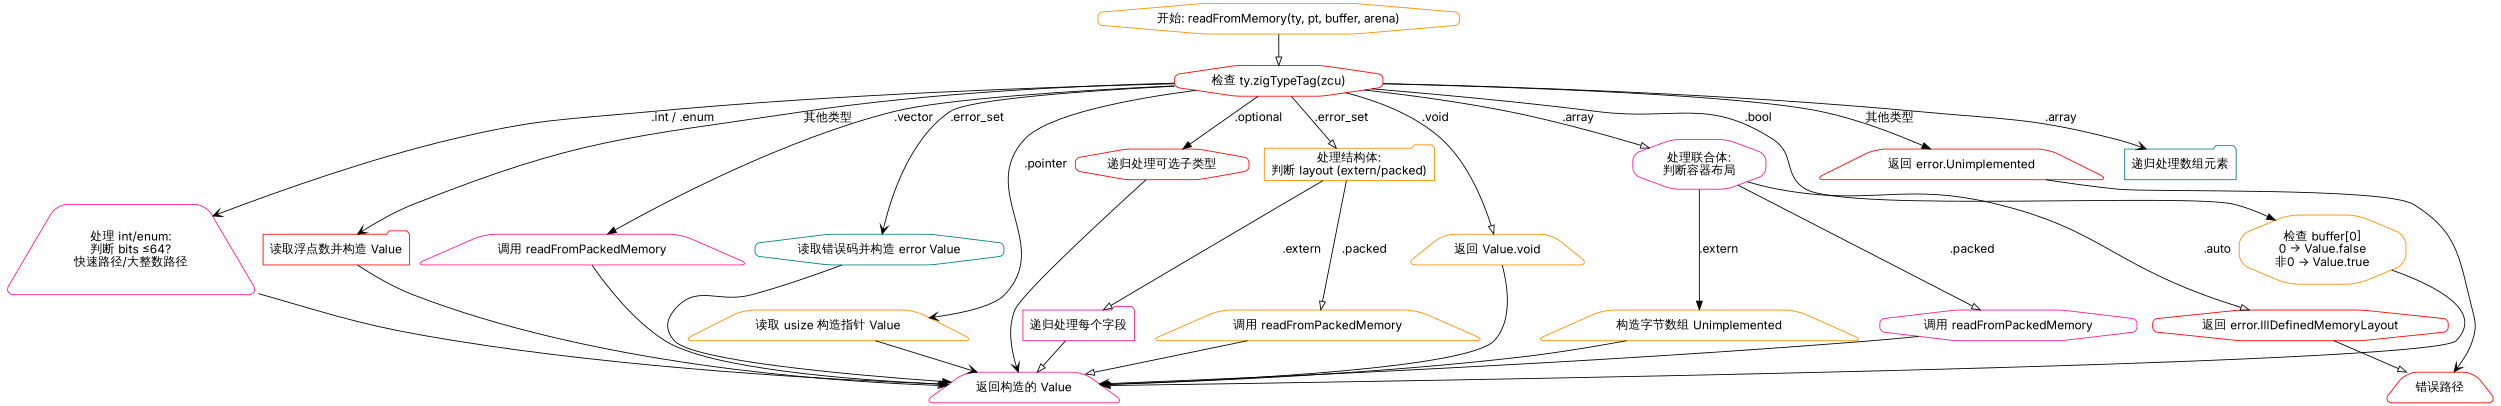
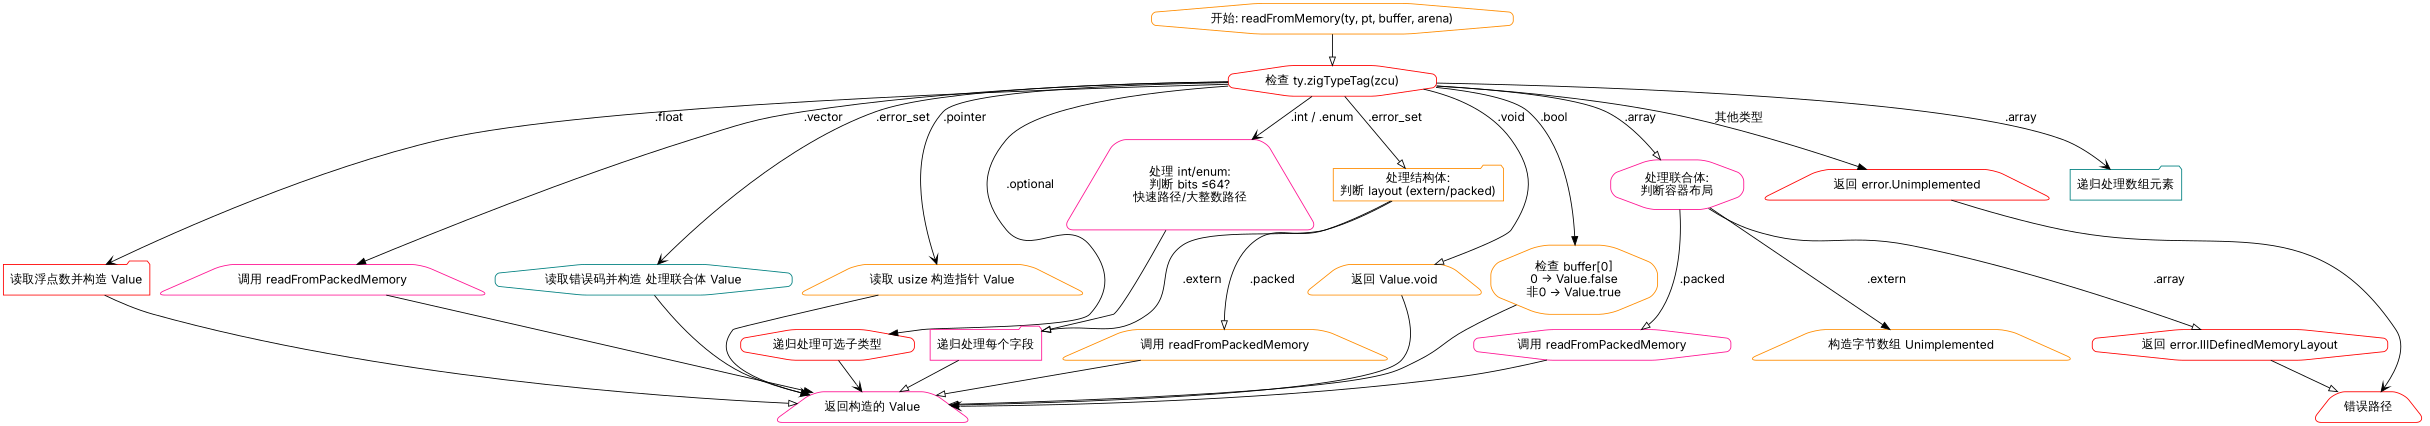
(828, 118) -> (669, 118)
(879, 250) -> (644, 280)
(2217, 250) -> (2169, 280)
(596, 359) -> (1124, 301)
(1485, 361) -> none
